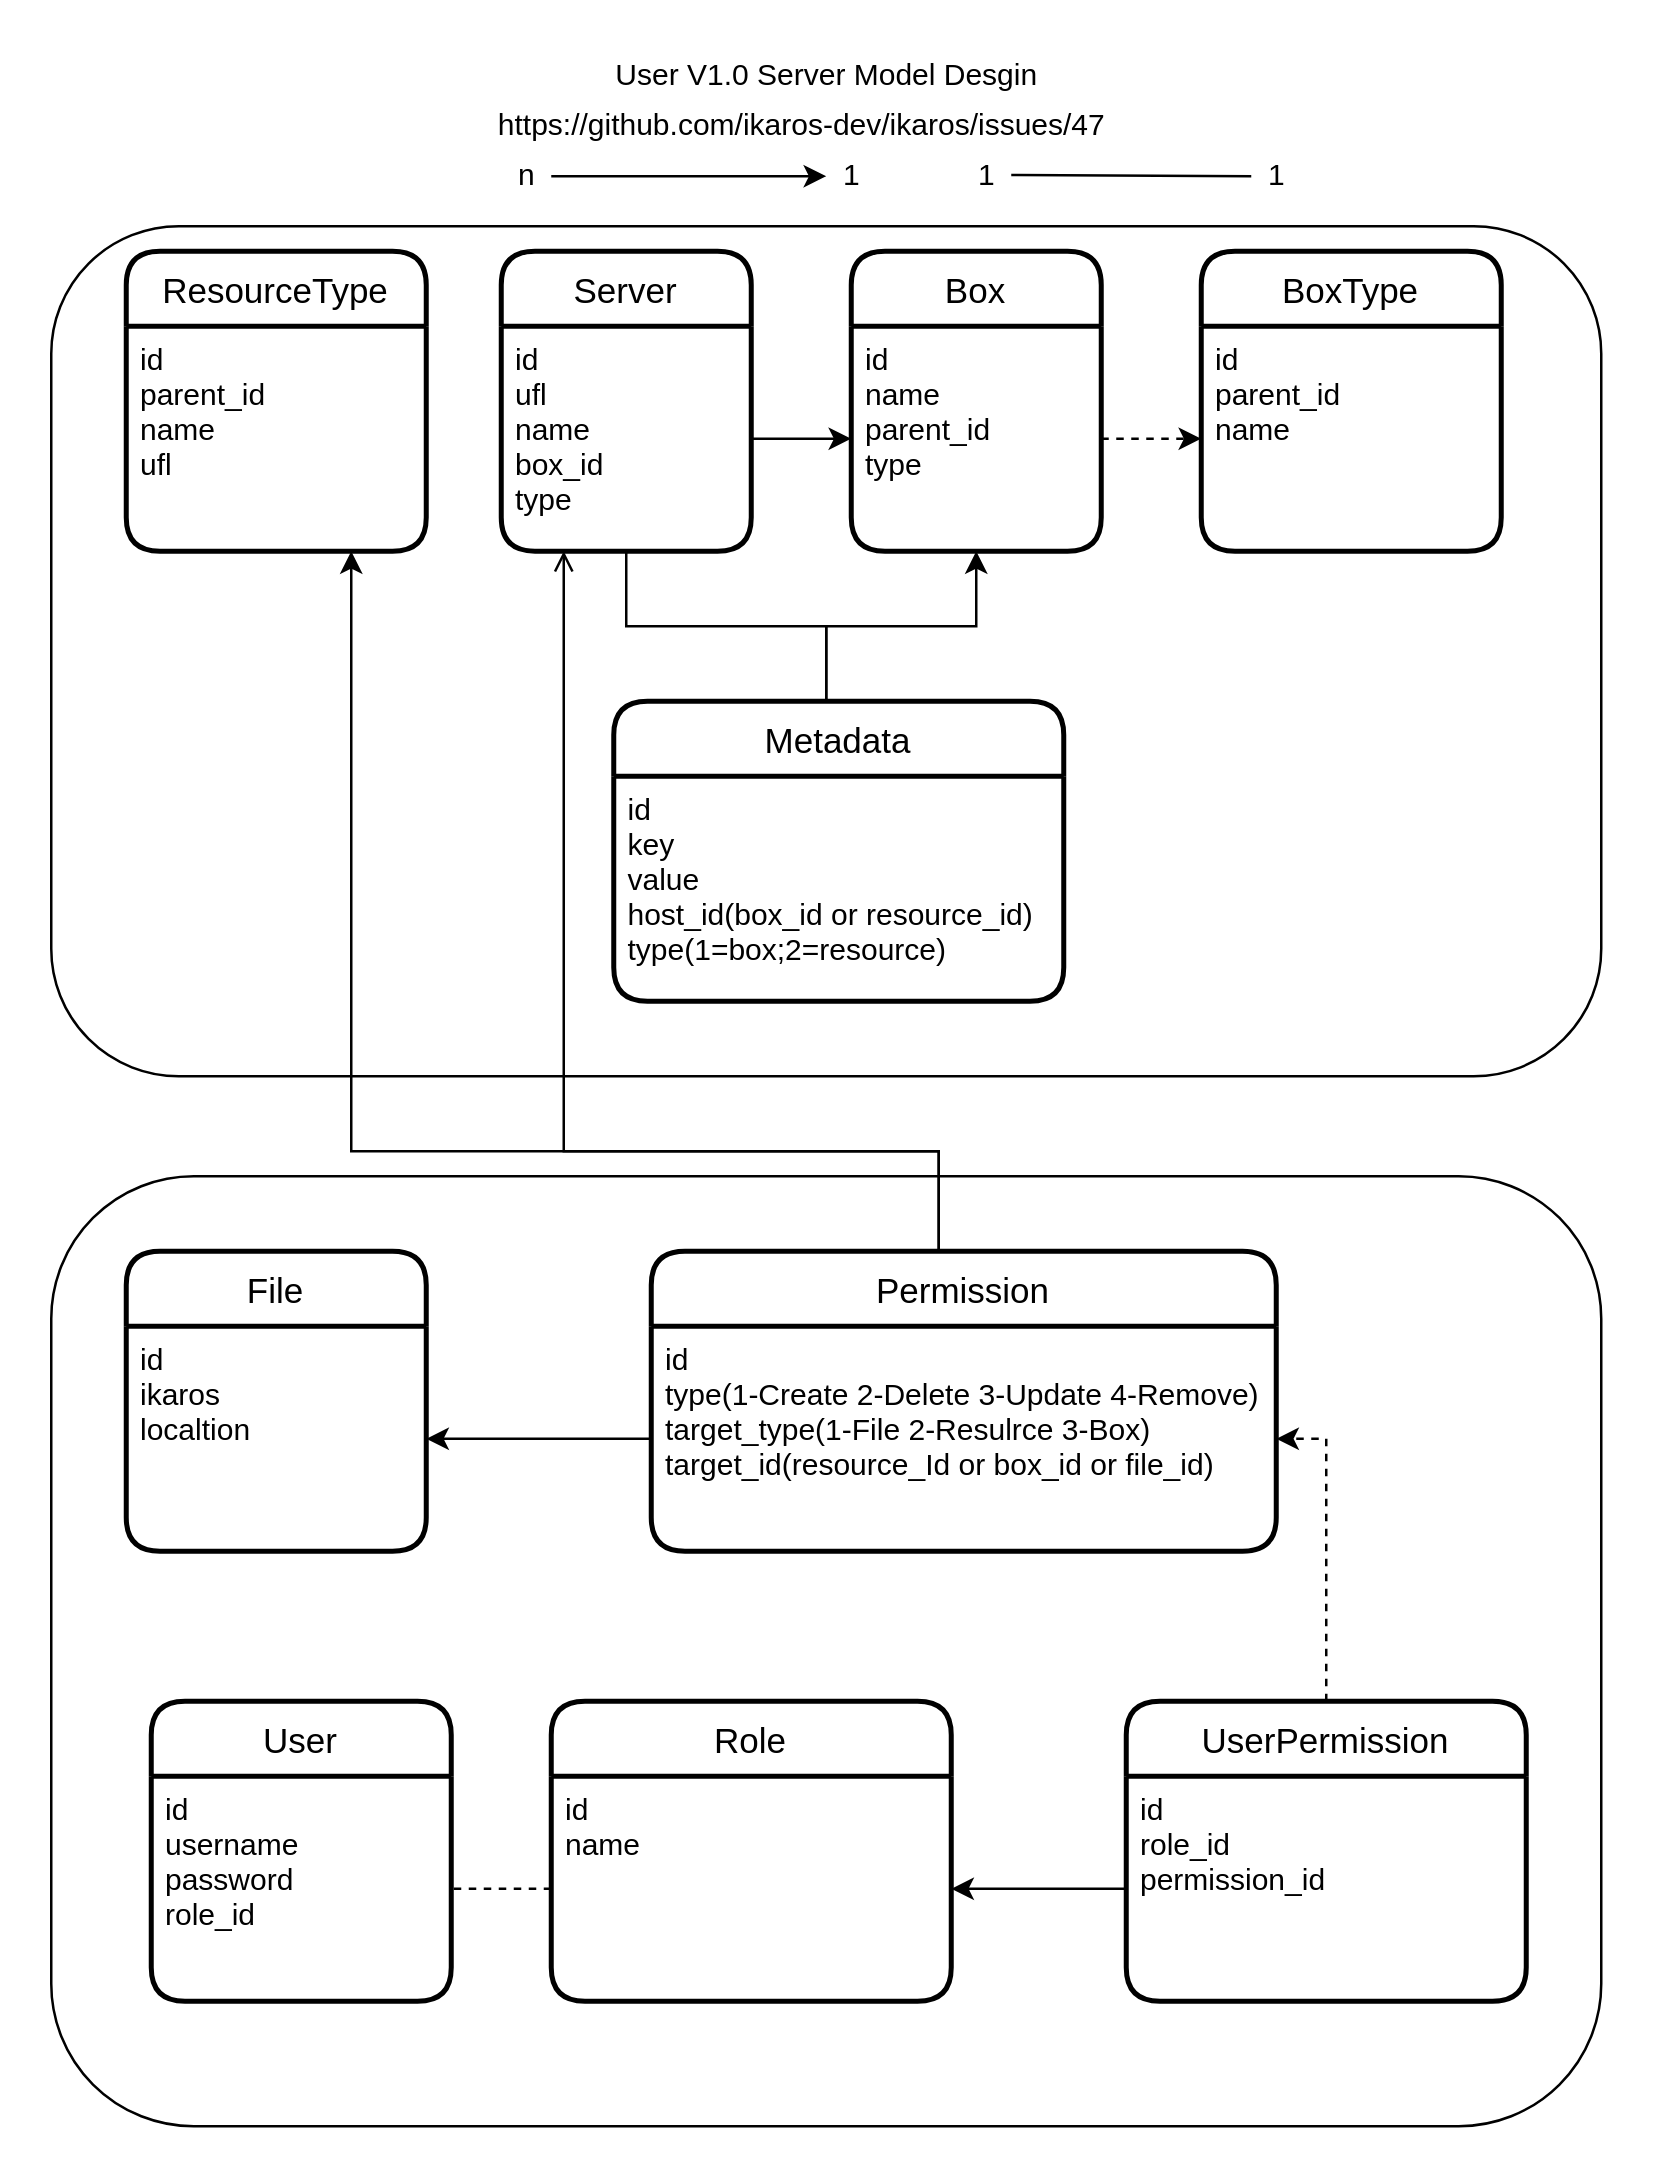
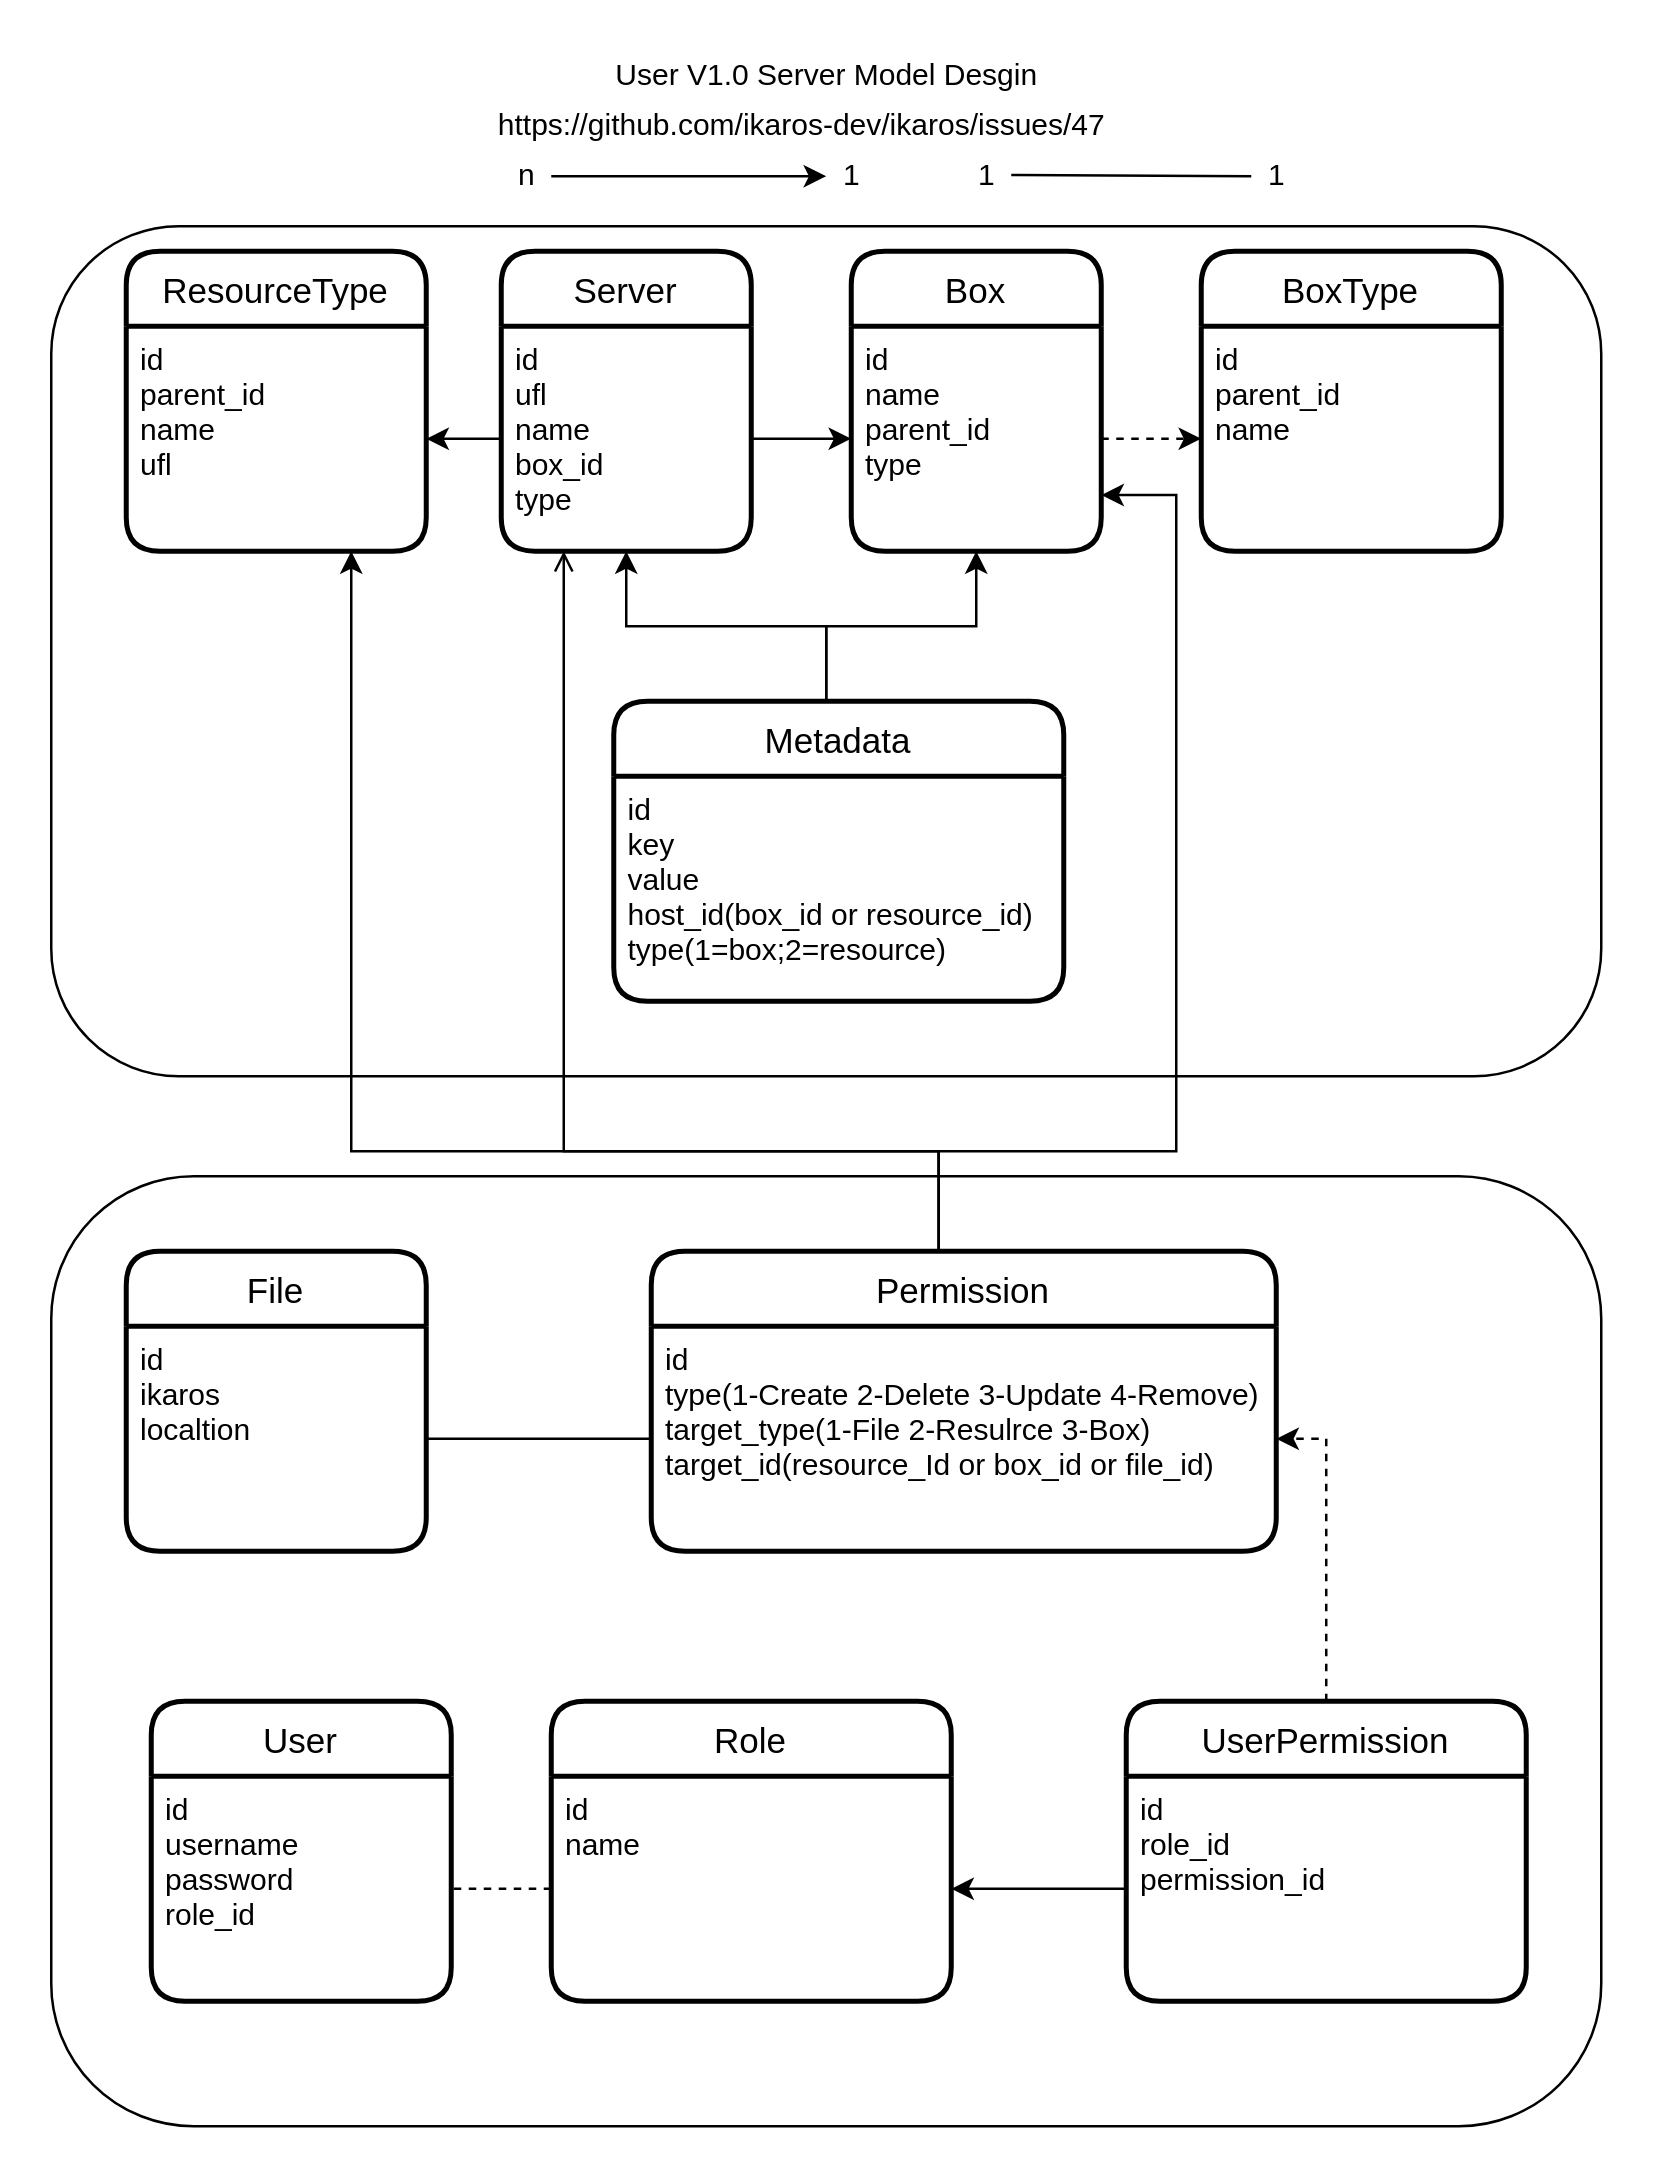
none -> (457, 439)
(626, 564) -> (626, 569)
none -> (1176, 911)
(444, 1439) -> (438, 1439)
